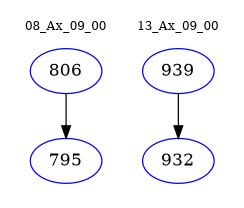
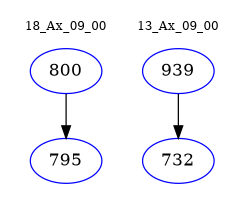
(66, 27) -> (66, 27)
(66, 71) -> (66, 71)
(178, 161) -> (178, 161)
